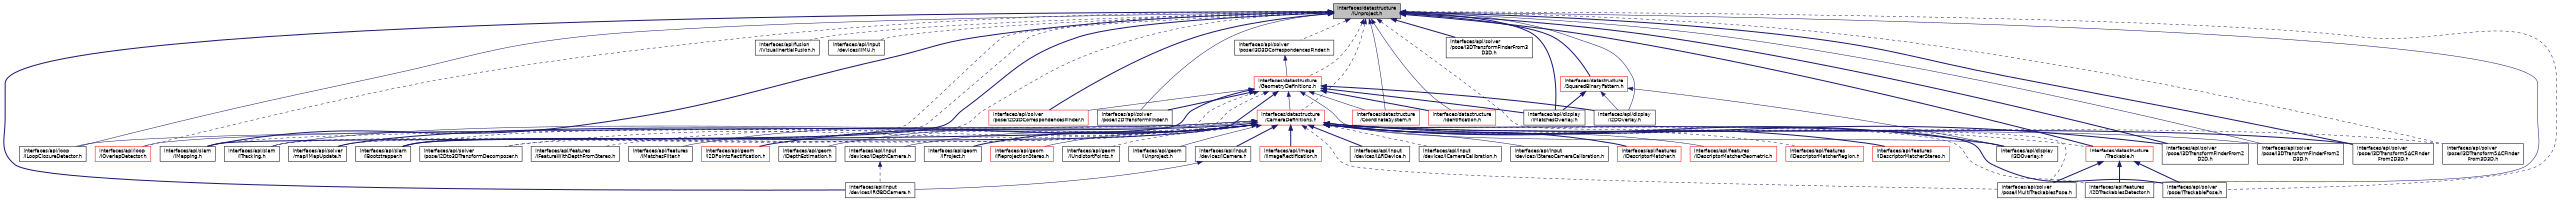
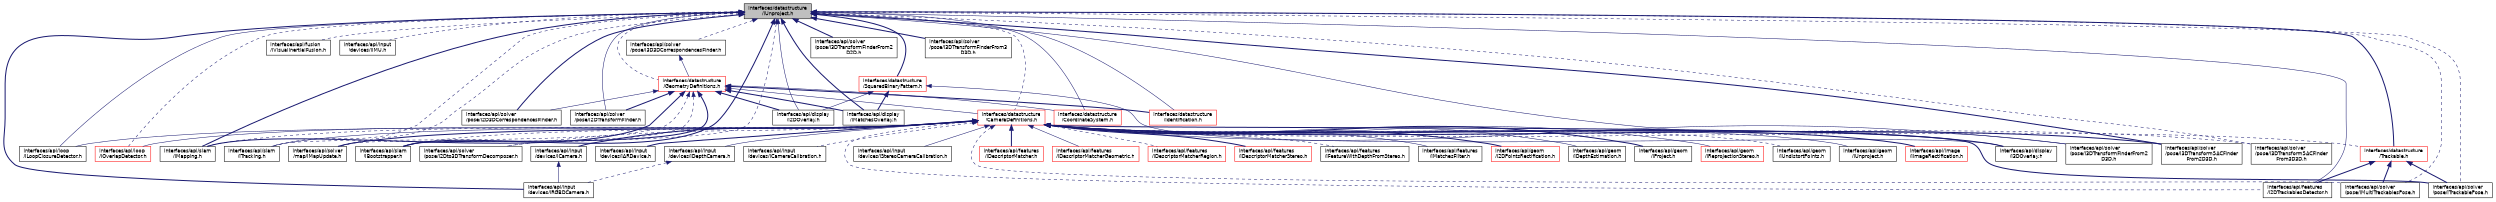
(1039, 118) -> (512, 118)
(1871, 127) -> none
(1614, 140) -> none
